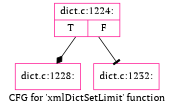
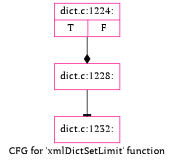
(107, 49) -> (87, 101)
